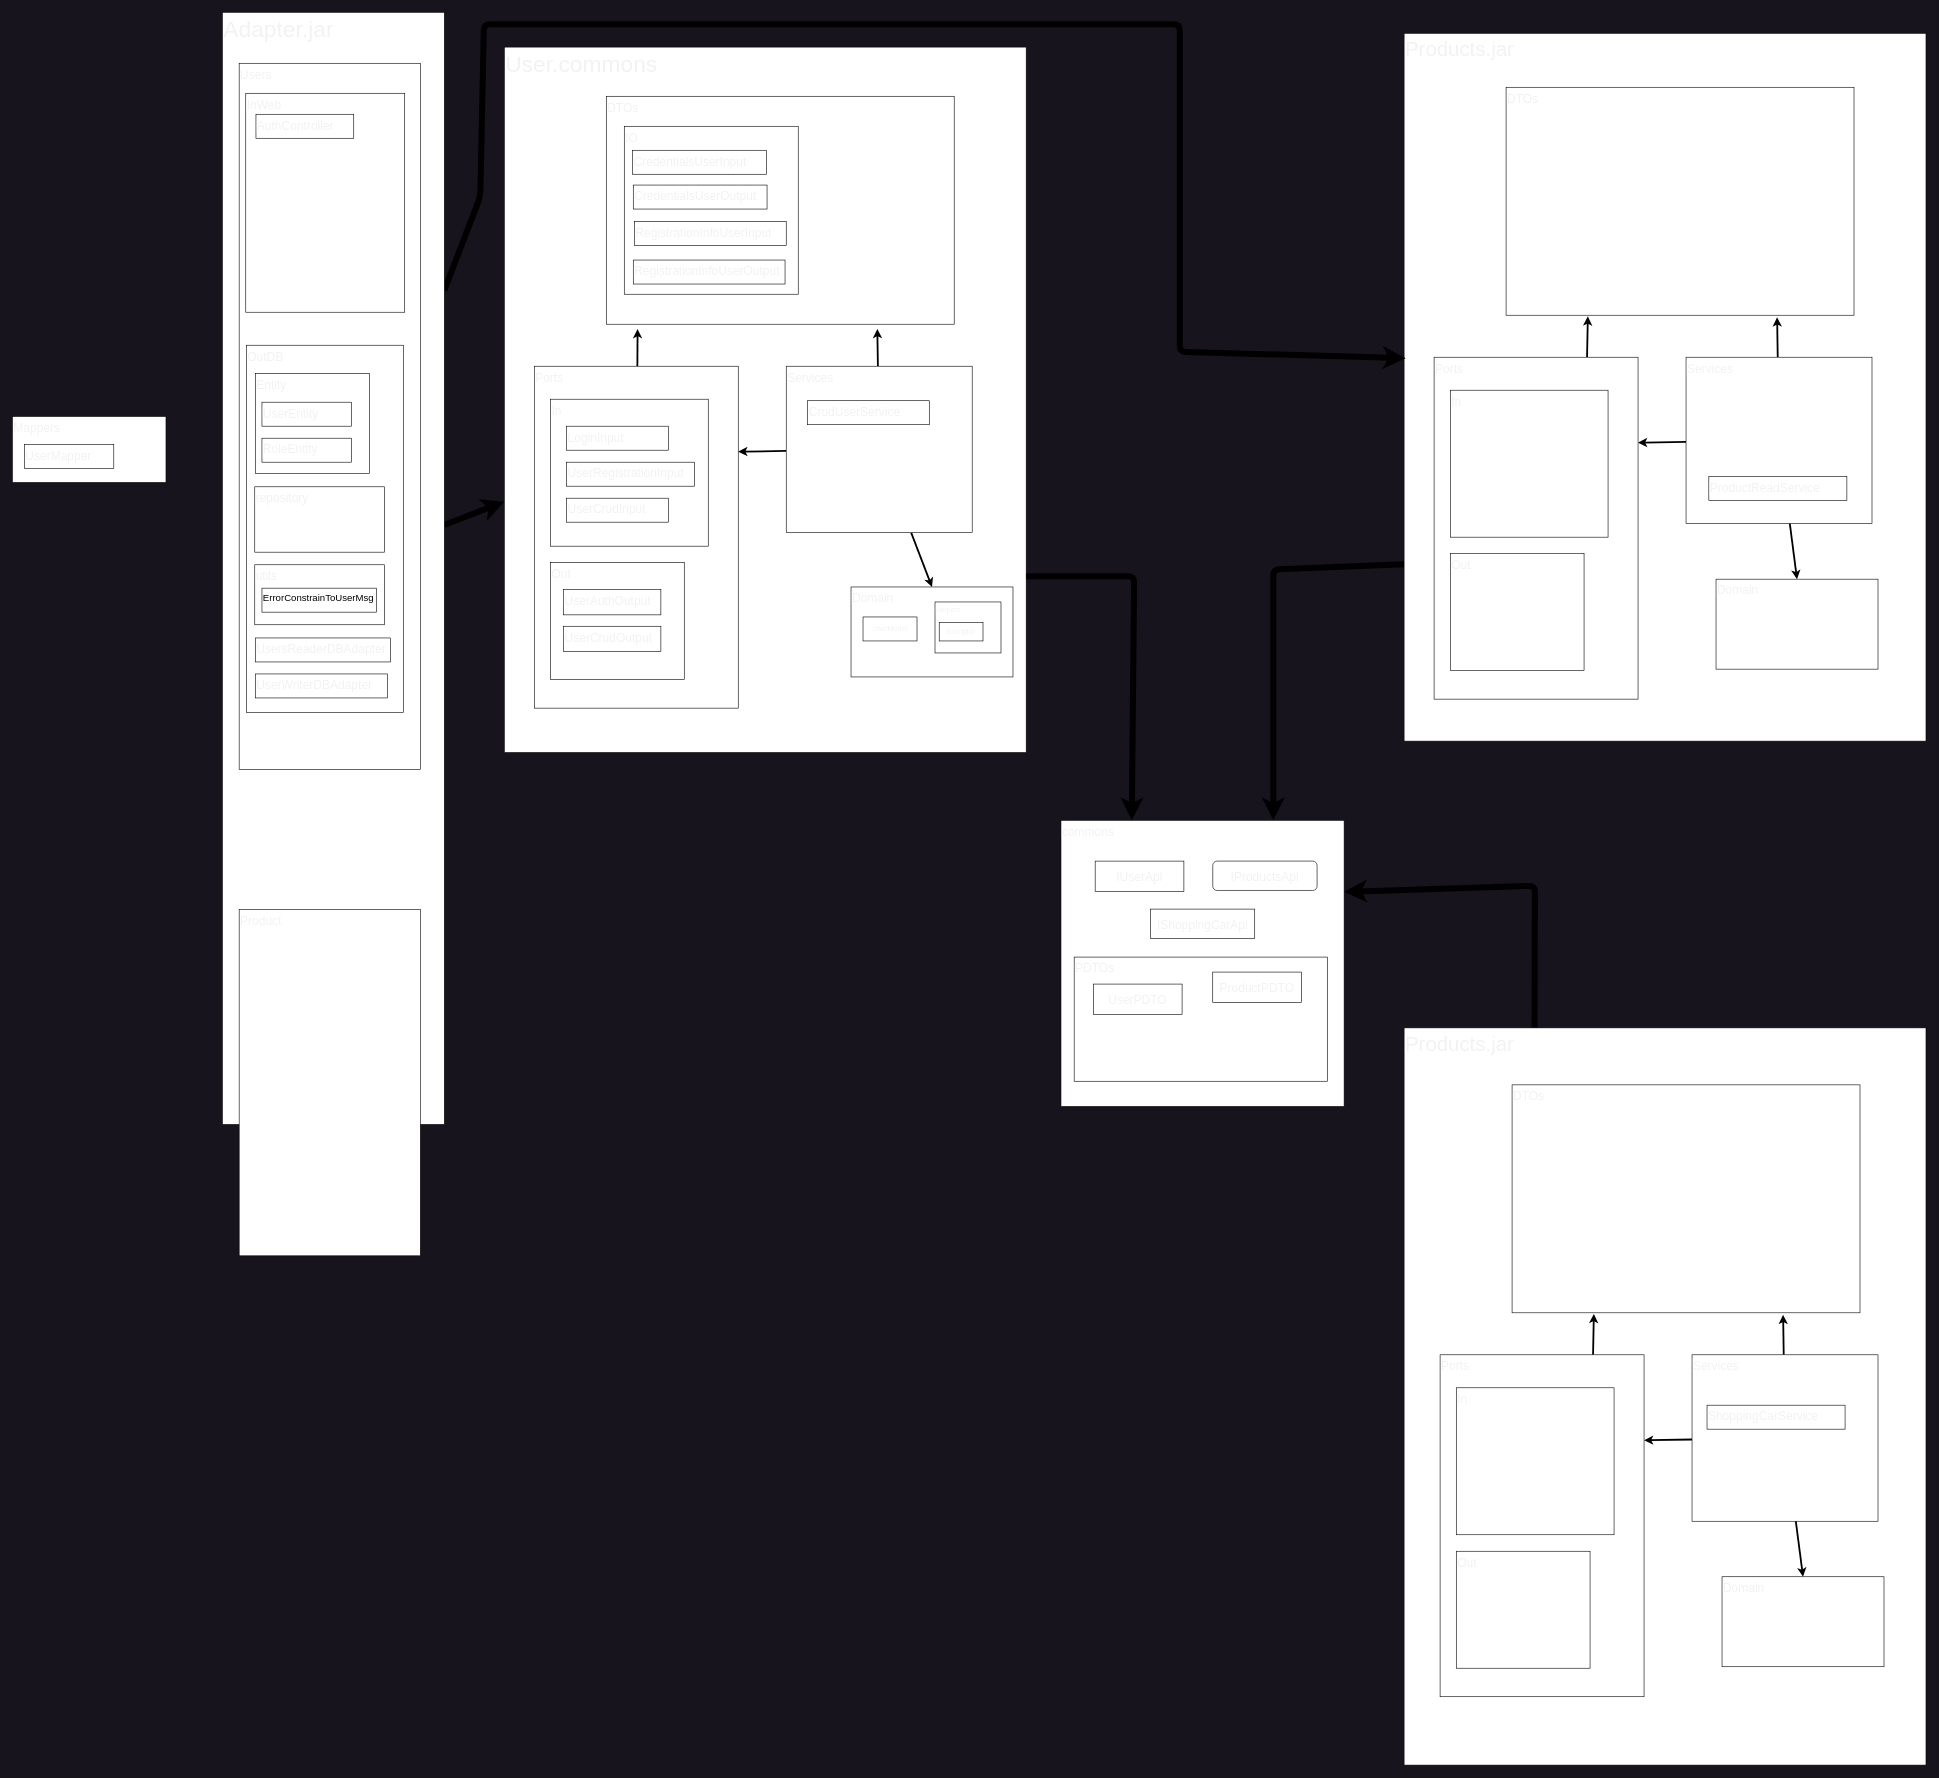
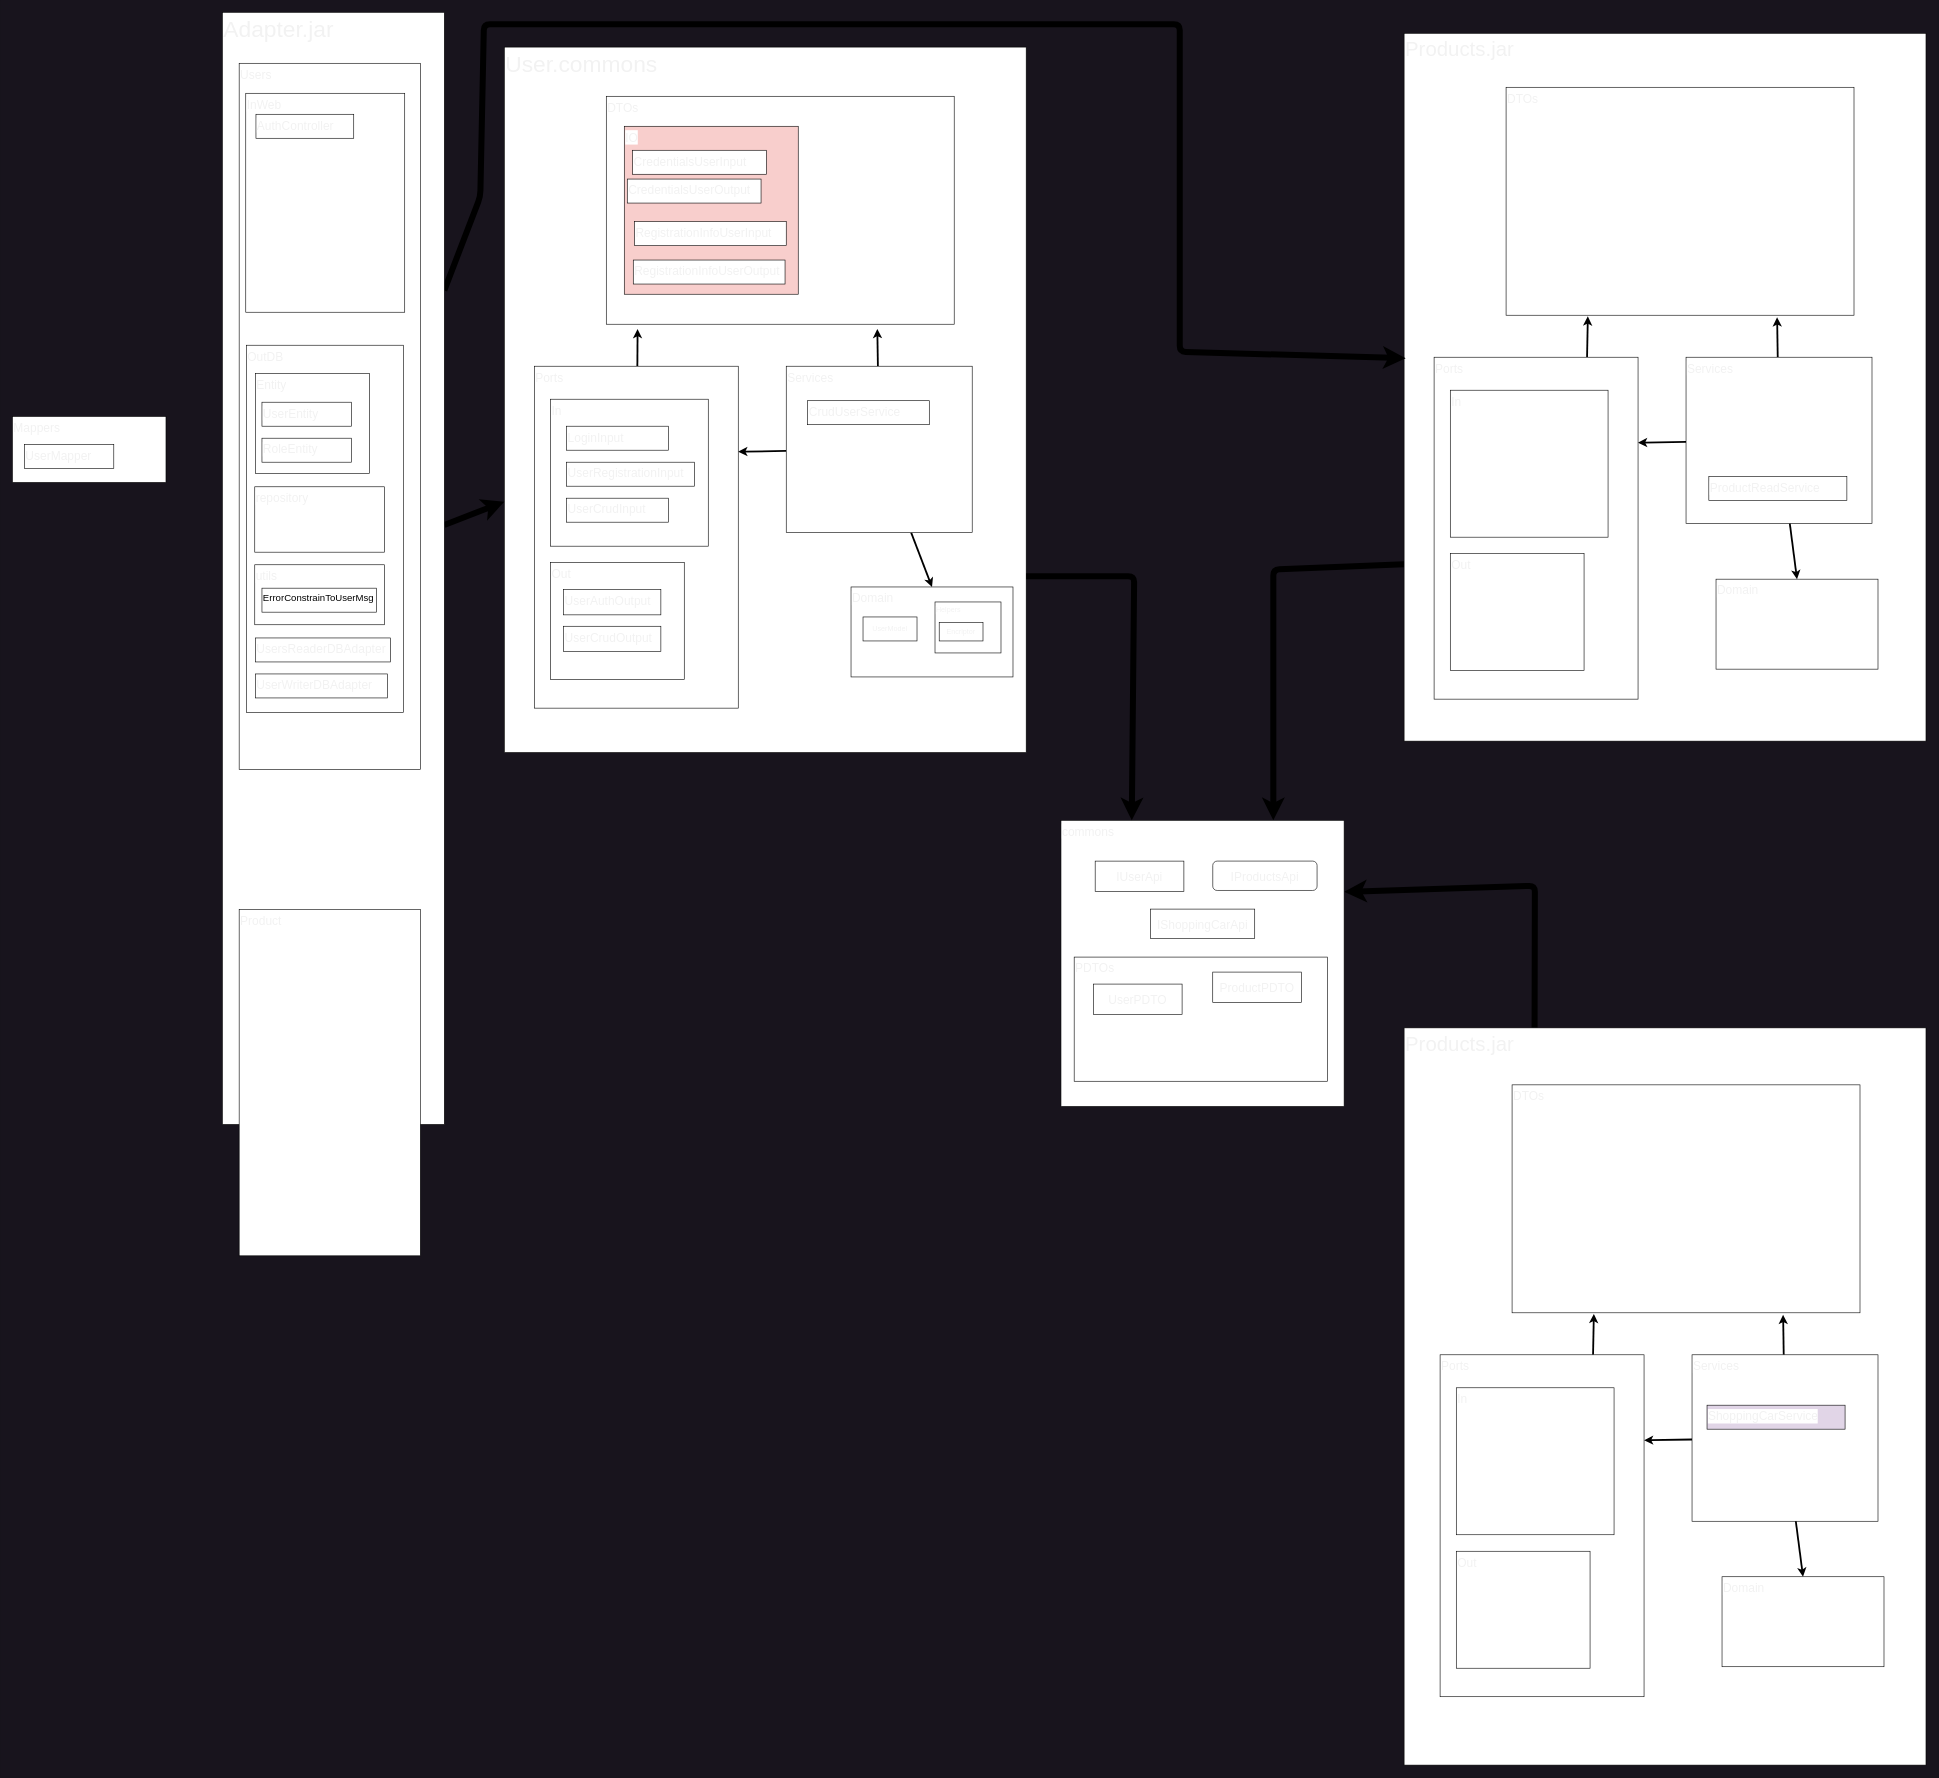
(700, 197) -> (694, 191)
(711, 210) -> (711, 210)
(1776, 1418) -> (1776, 1418)
